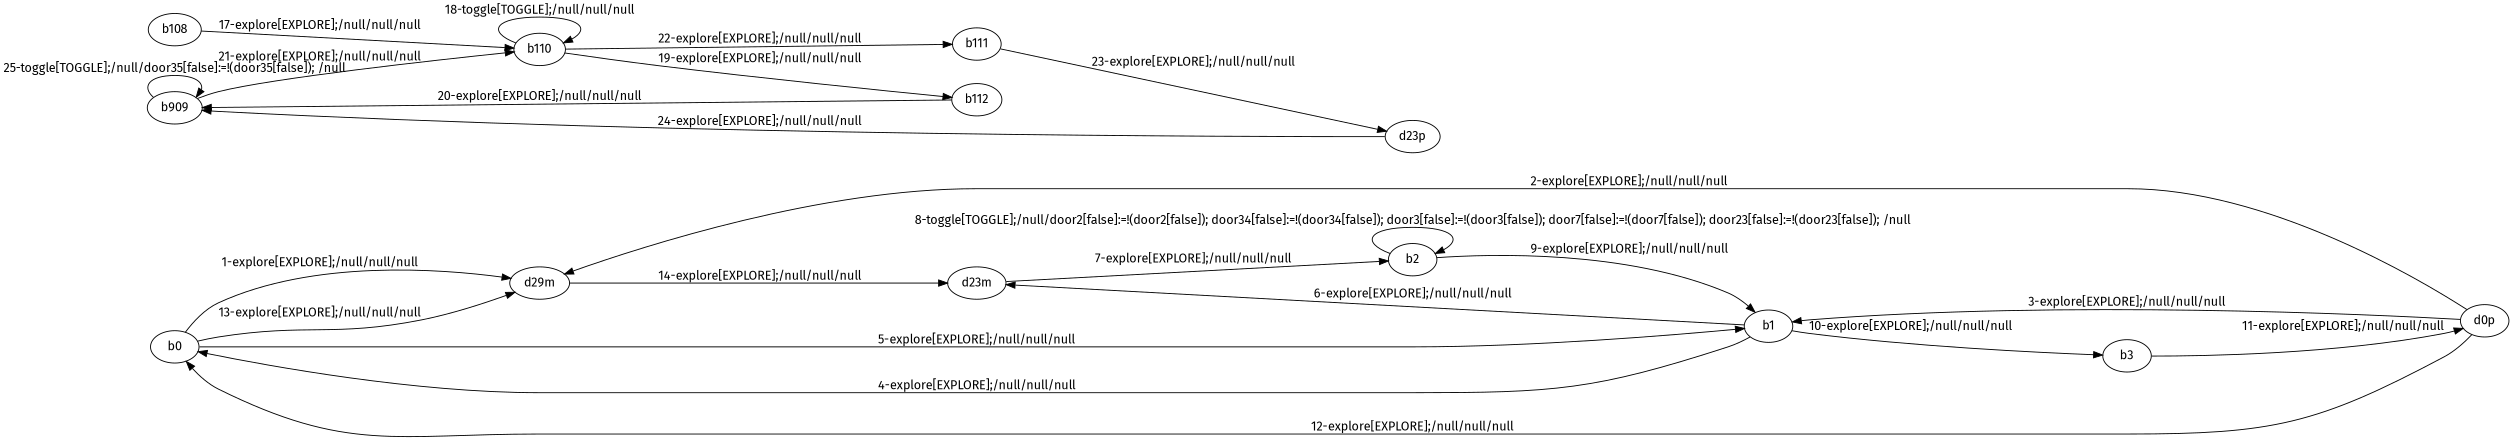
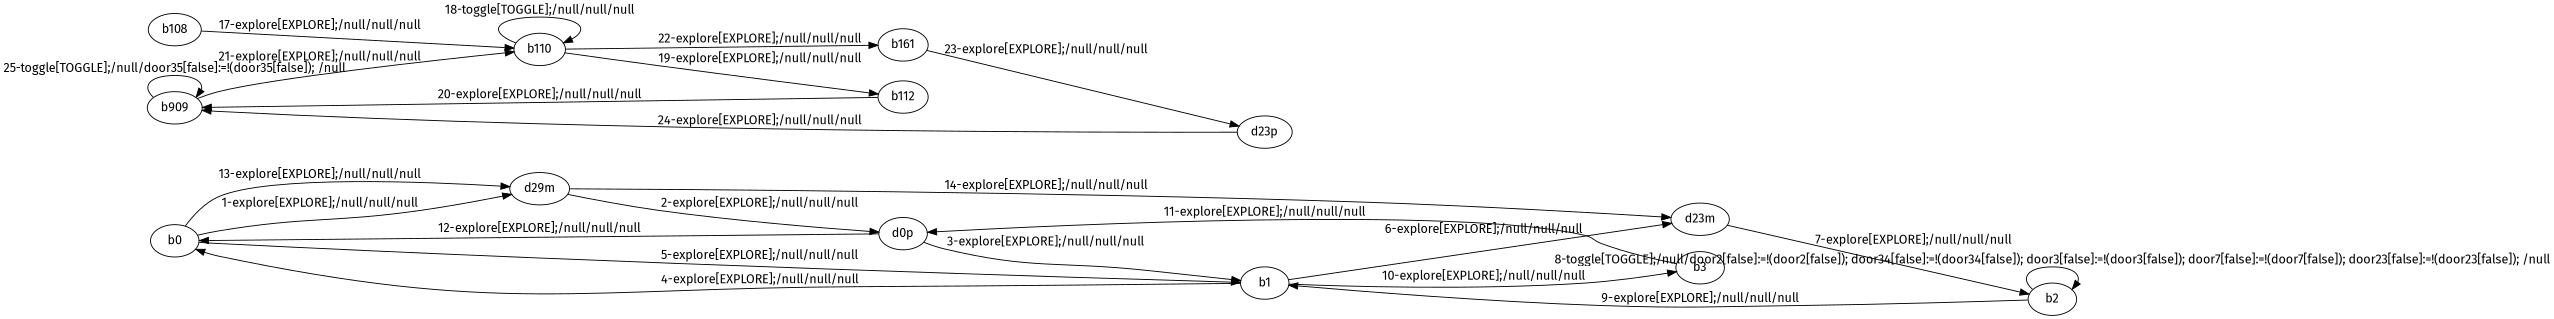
(977, 44) -> (903, 45)
(1528, 189) -> (718, 218)
